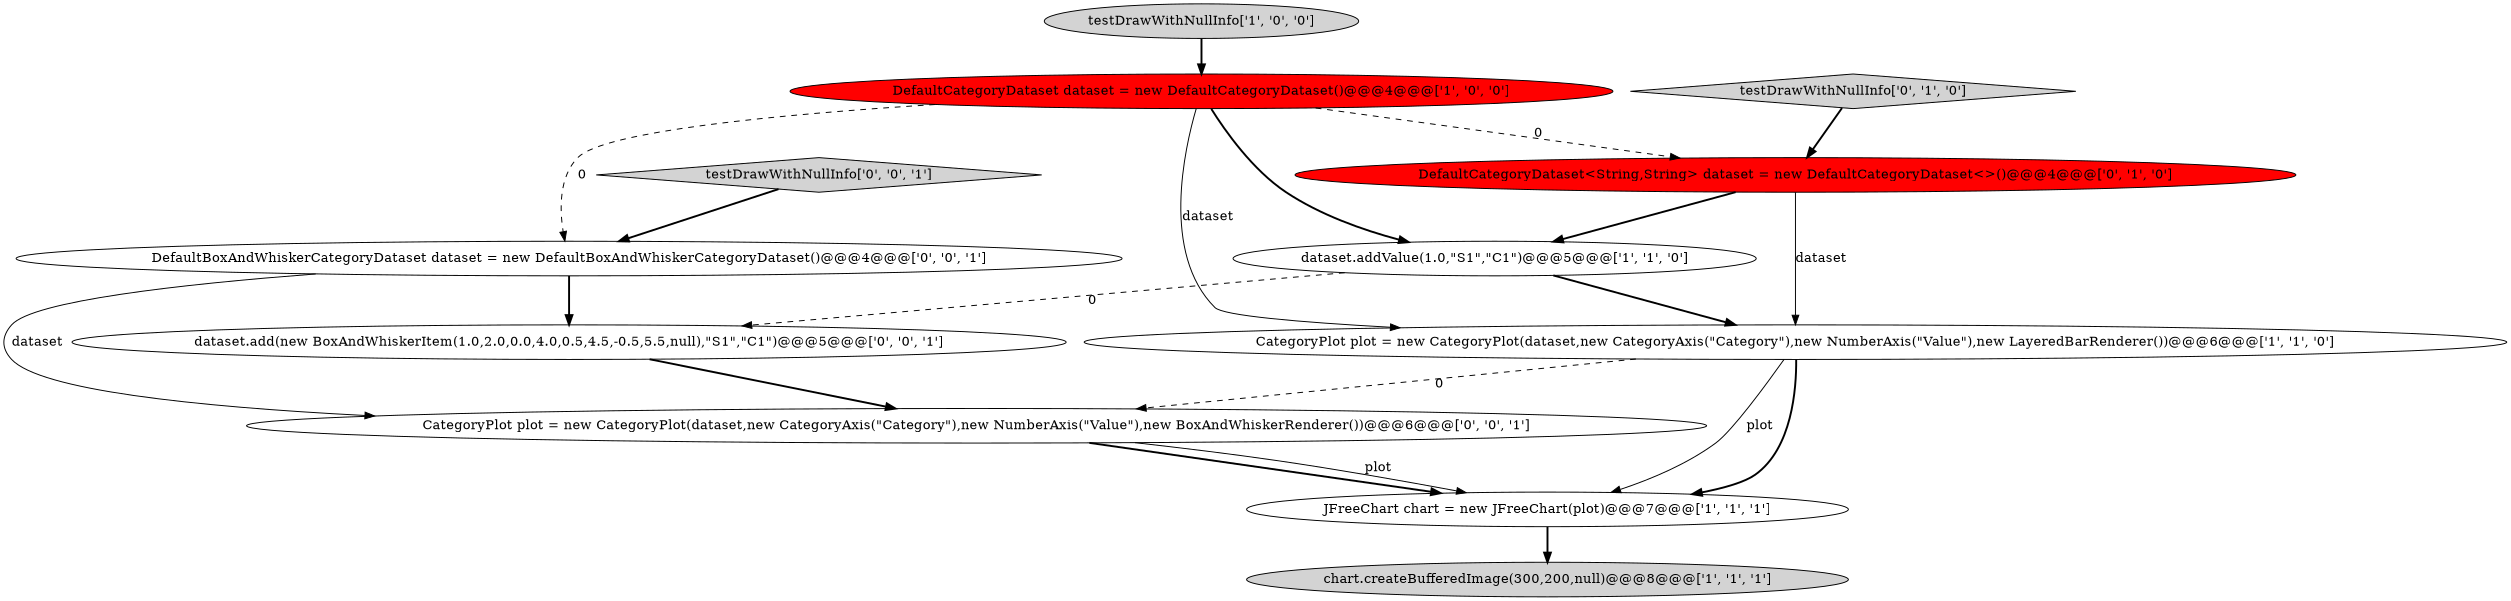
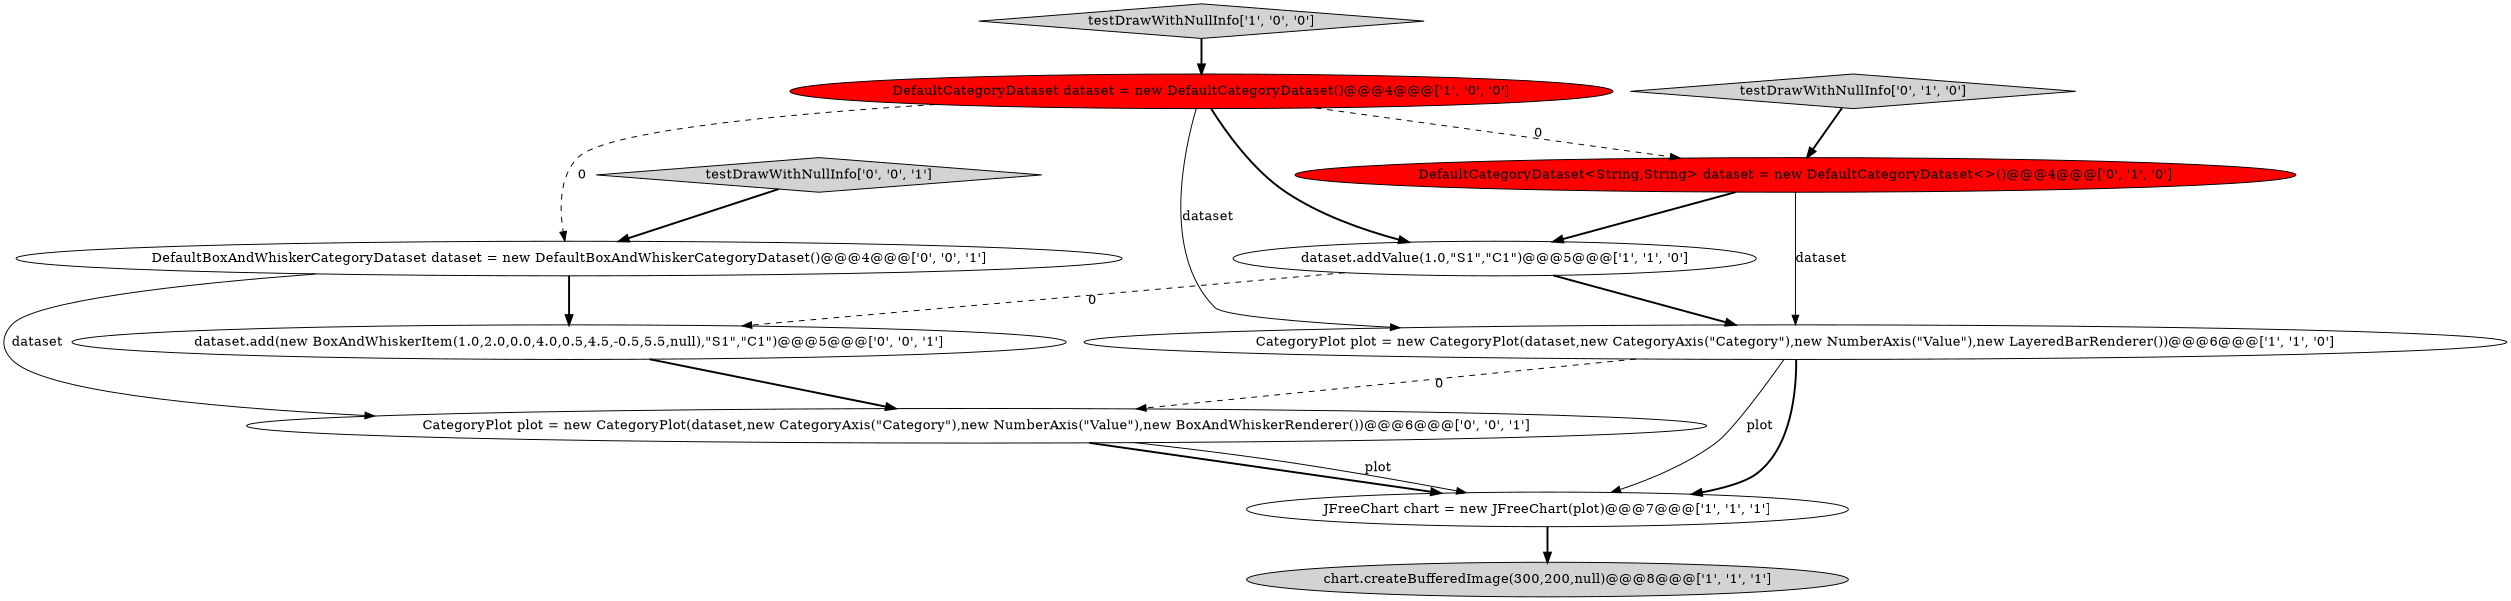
(1201, 21) -> (1201, 21)
